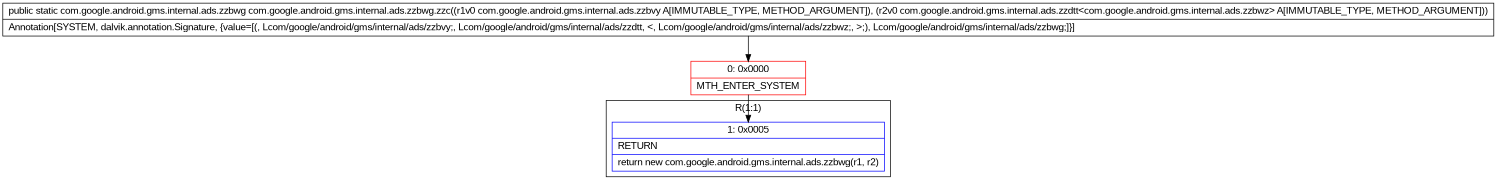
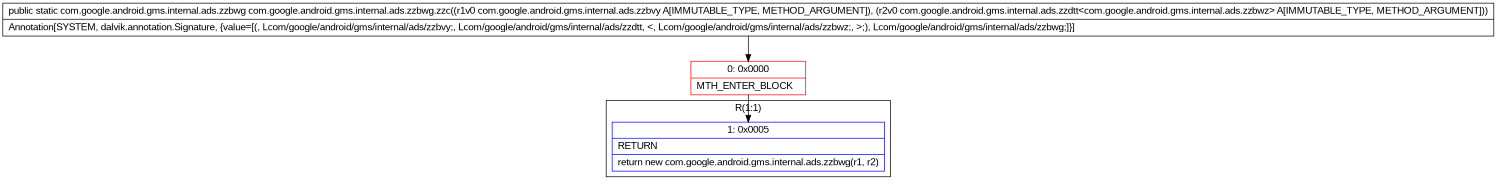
(748, 86) -> (745, 86)
